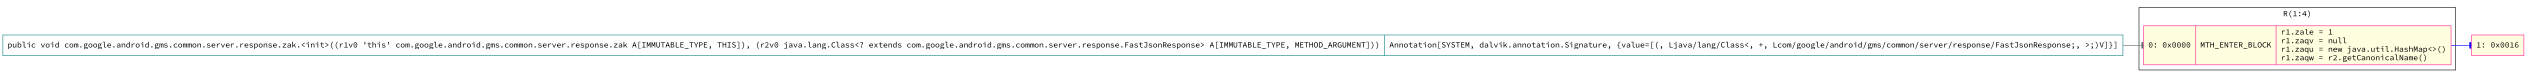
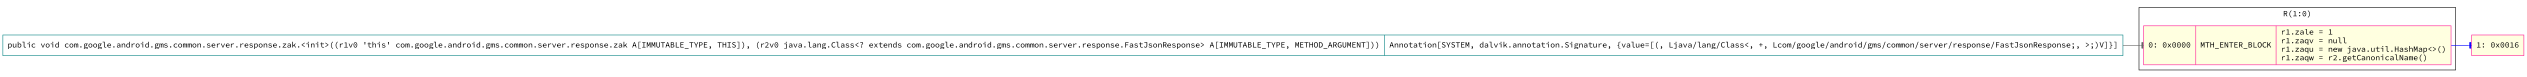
(2297, 14) -> (2297, 14)
